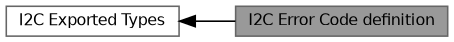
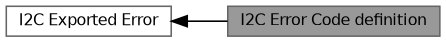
(93, 21) -> (89, 21)
